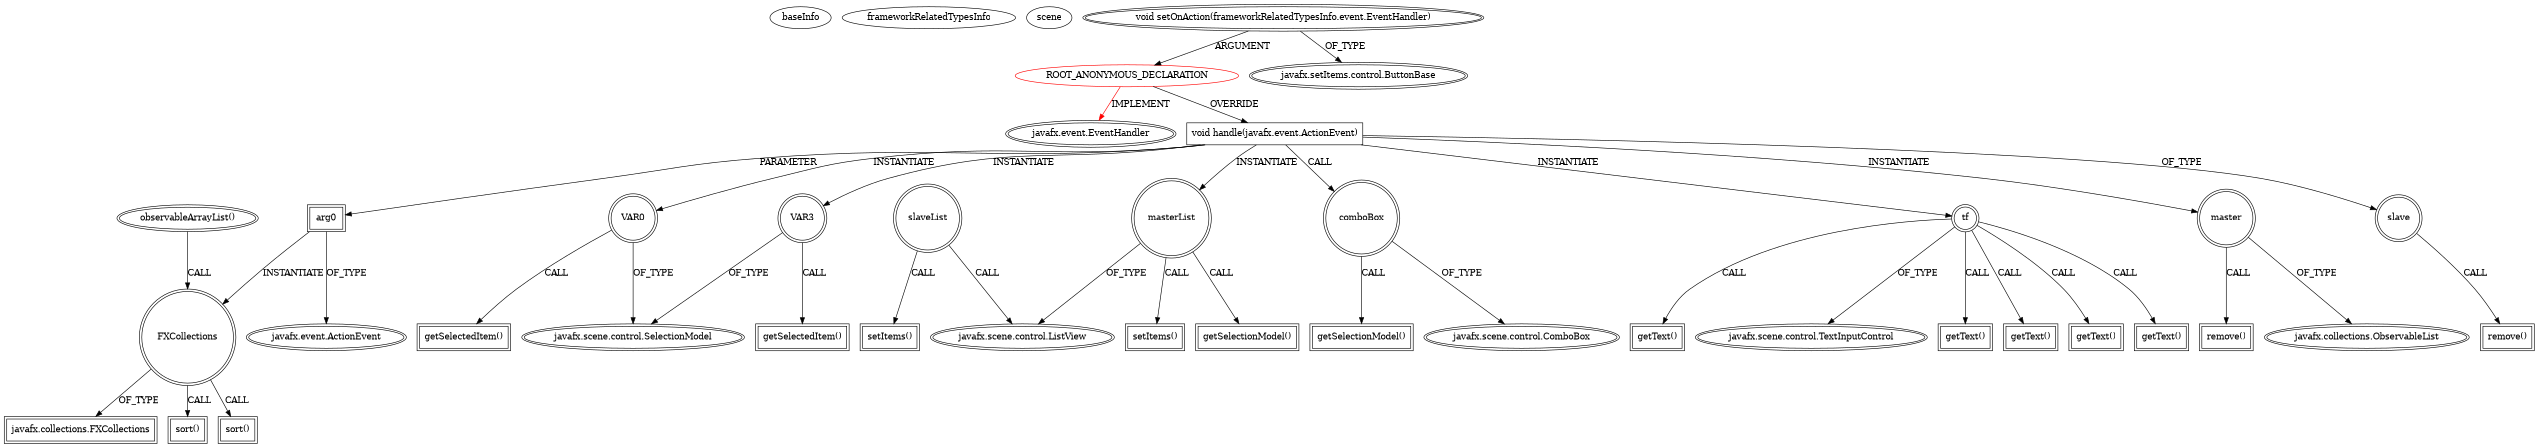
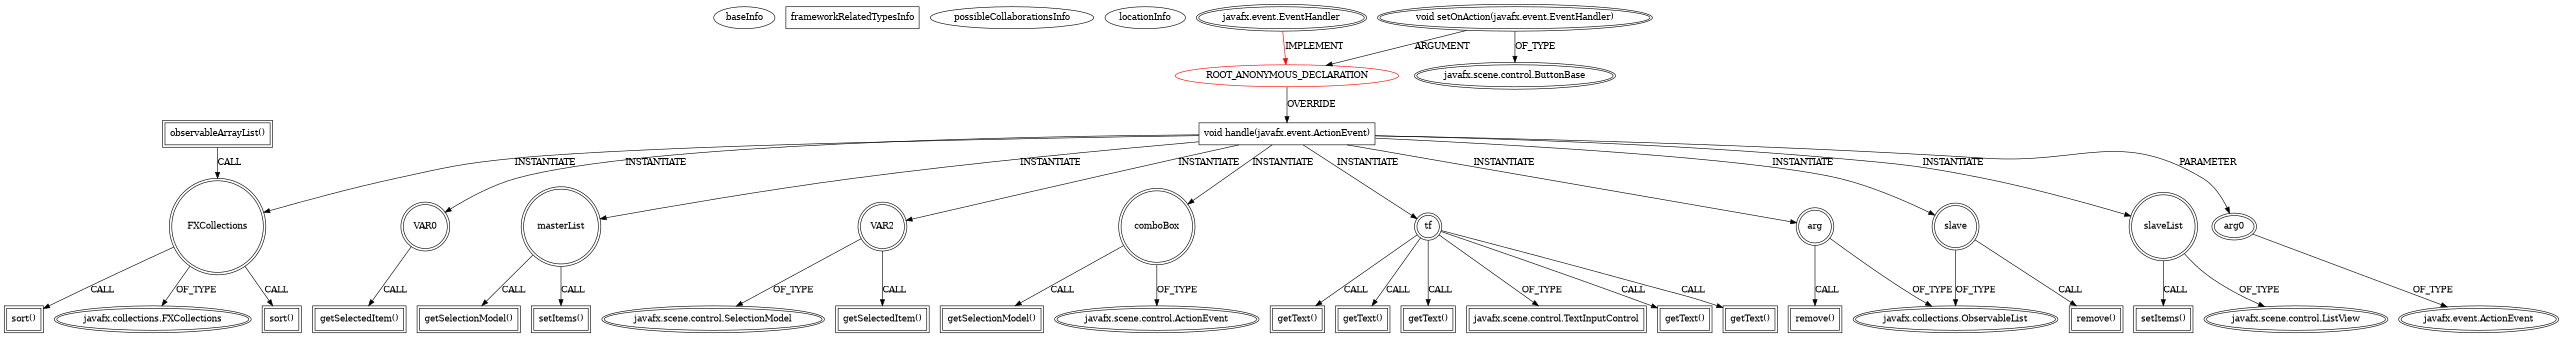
(929, 18) -> (853, 18)
none -> (1012, 18)
(1049, 18) -> (1145, 18)
(1283, 18) -> (1515, 18)
(1358, 76) -> (1515, 76)
(1111, 101) -> (1284, 45)
none -> (1753, 152)
(1320, 163) -> (1283, 163)
(2182, 163) -> (1803, 163)
(188, 218) -> (218, 134)
(326, 218) -> (2234, 227)
(802, 218) -> (882, 227)
(2226, 218) -> (1815, 227)
(268, 265) -> (731, 147)
(987, 274) -> (2260, 290)
none -> (1956, 275)
(633, 280) -> none
(1092, 282) -> none
(1522, 337) -> (1157, 319)
(1811, 337) -> (1557, 319)
(81, 430) -> (153, 319)
